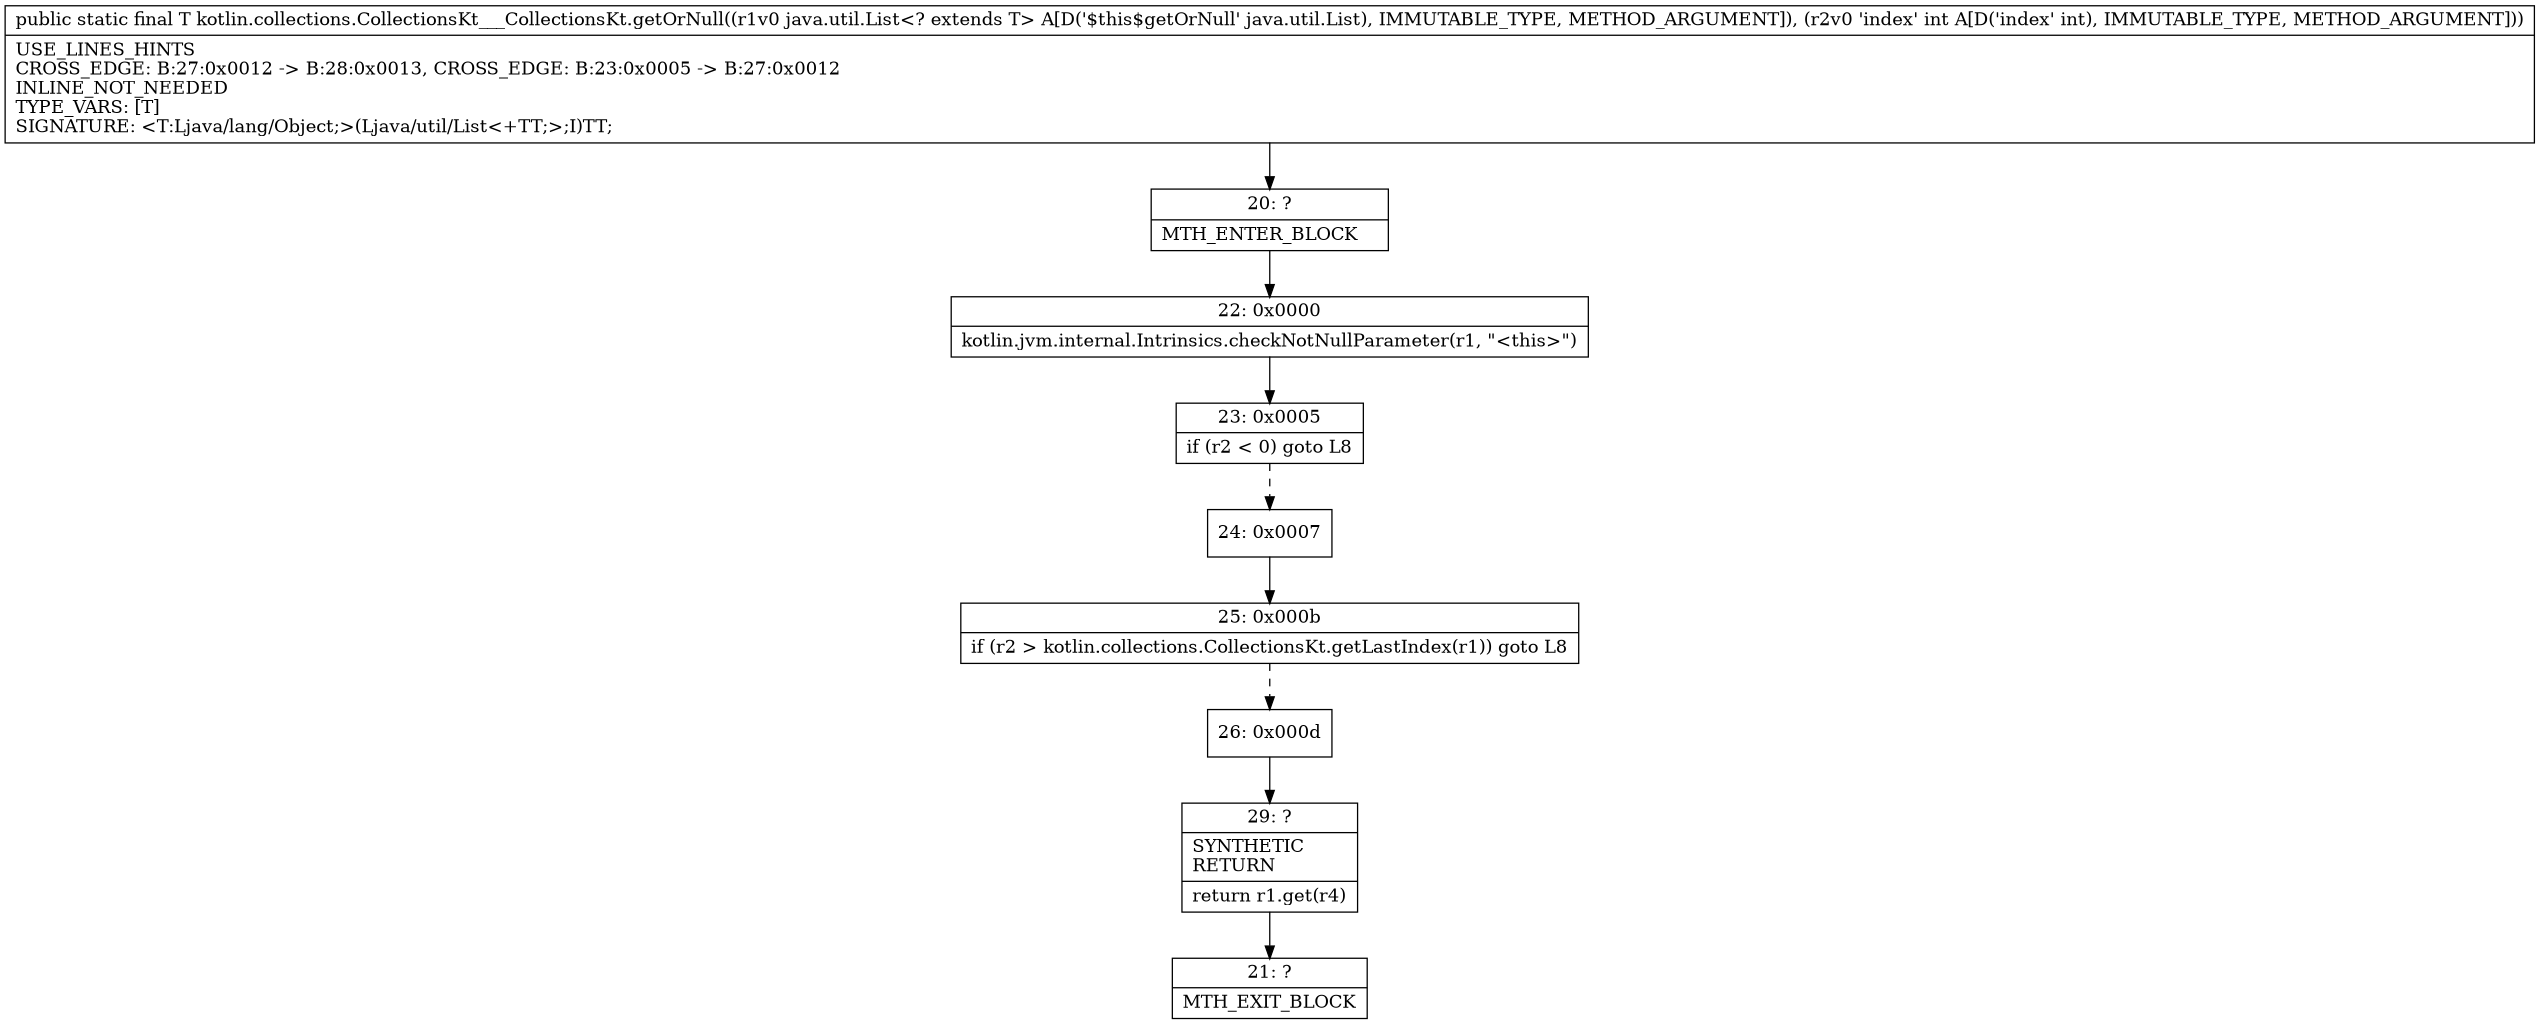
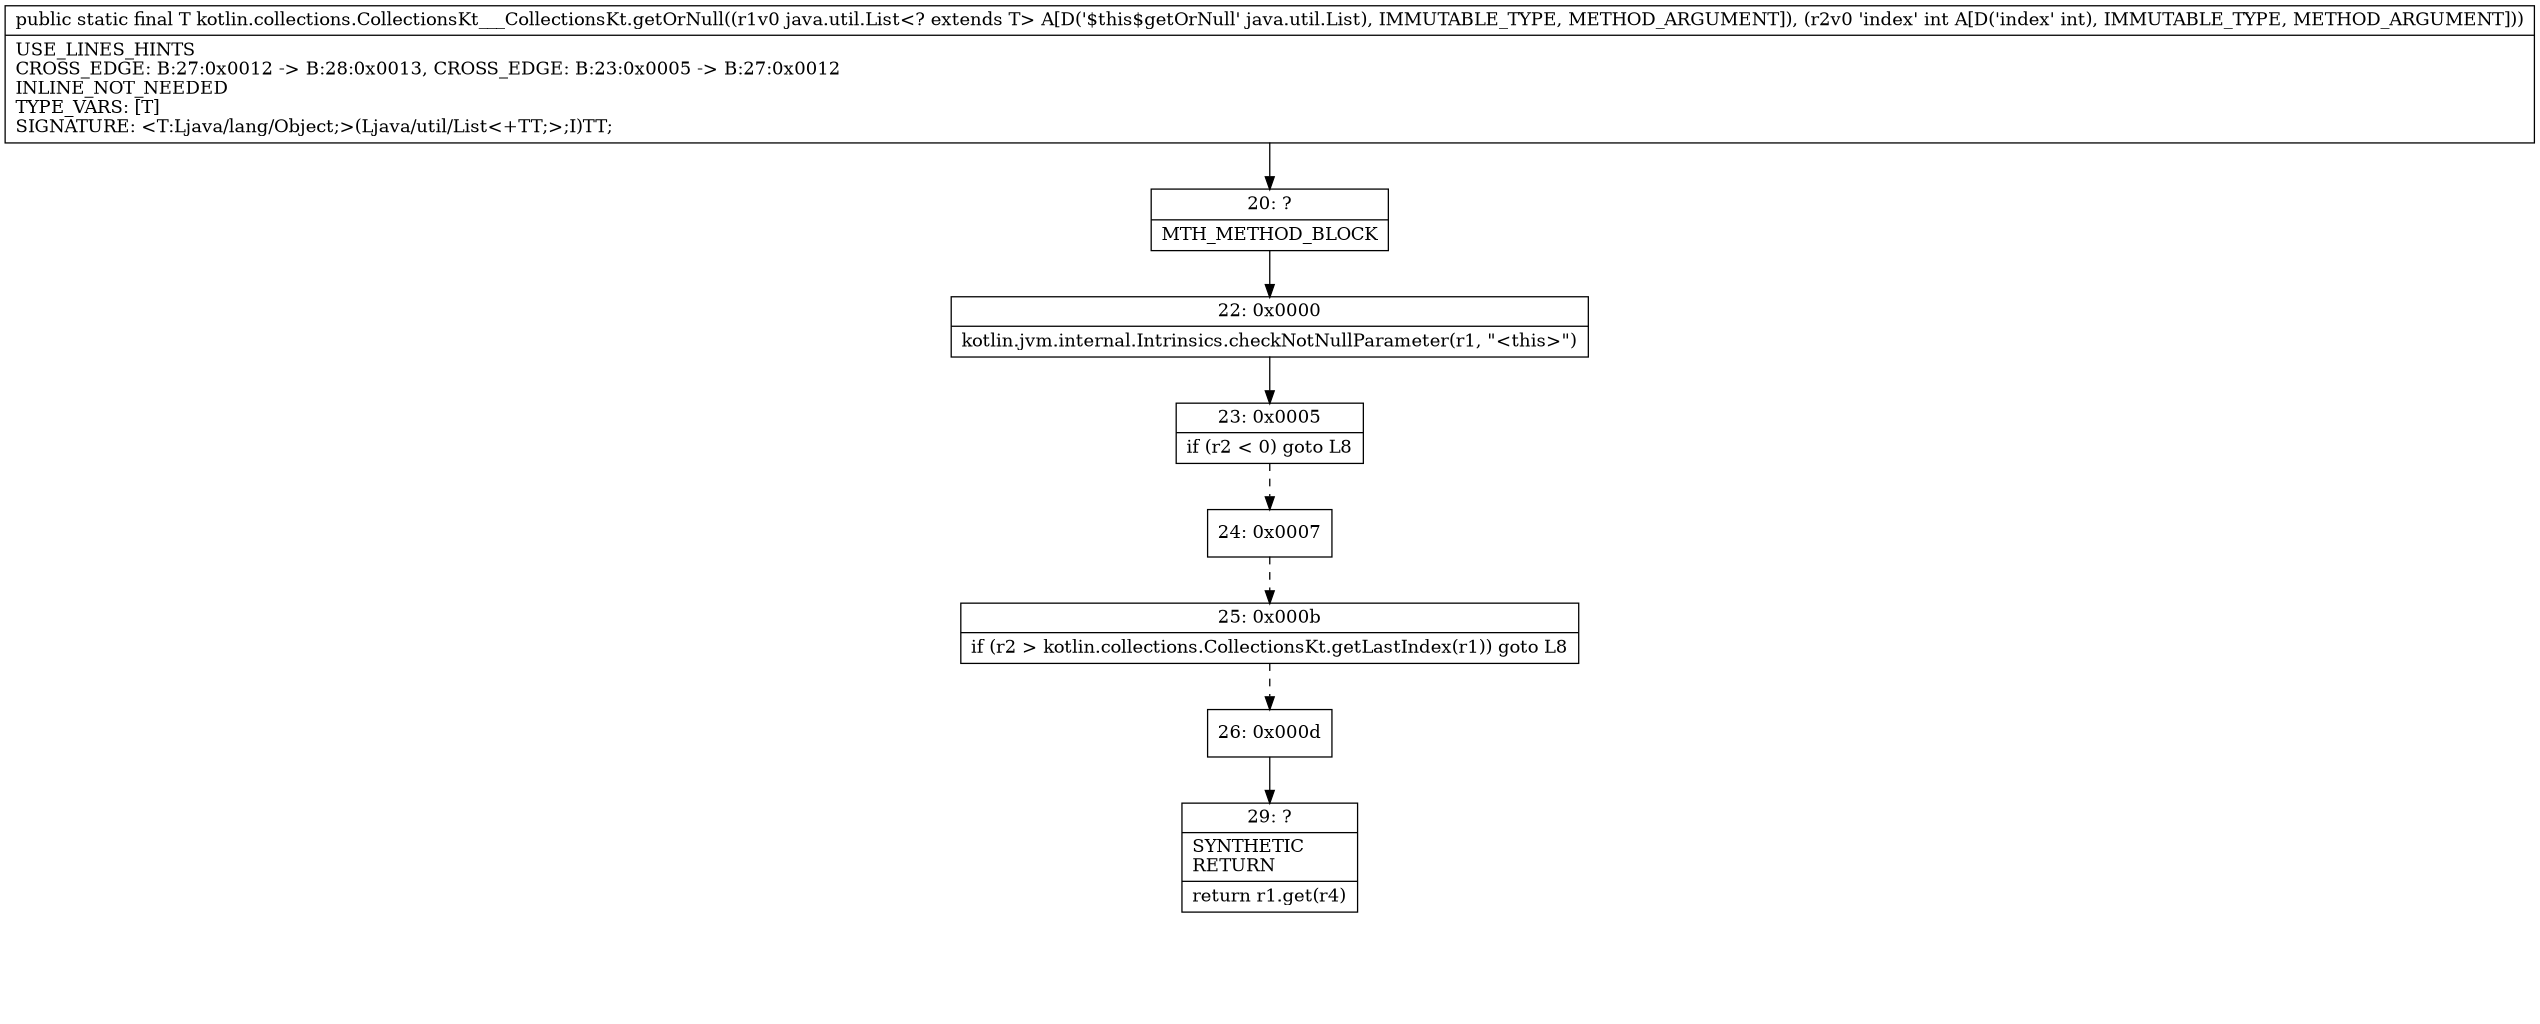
(1260, 235) -> (1270, 235)
(1270, 574) -> (1270, 574)
(1270, 988) -> none
